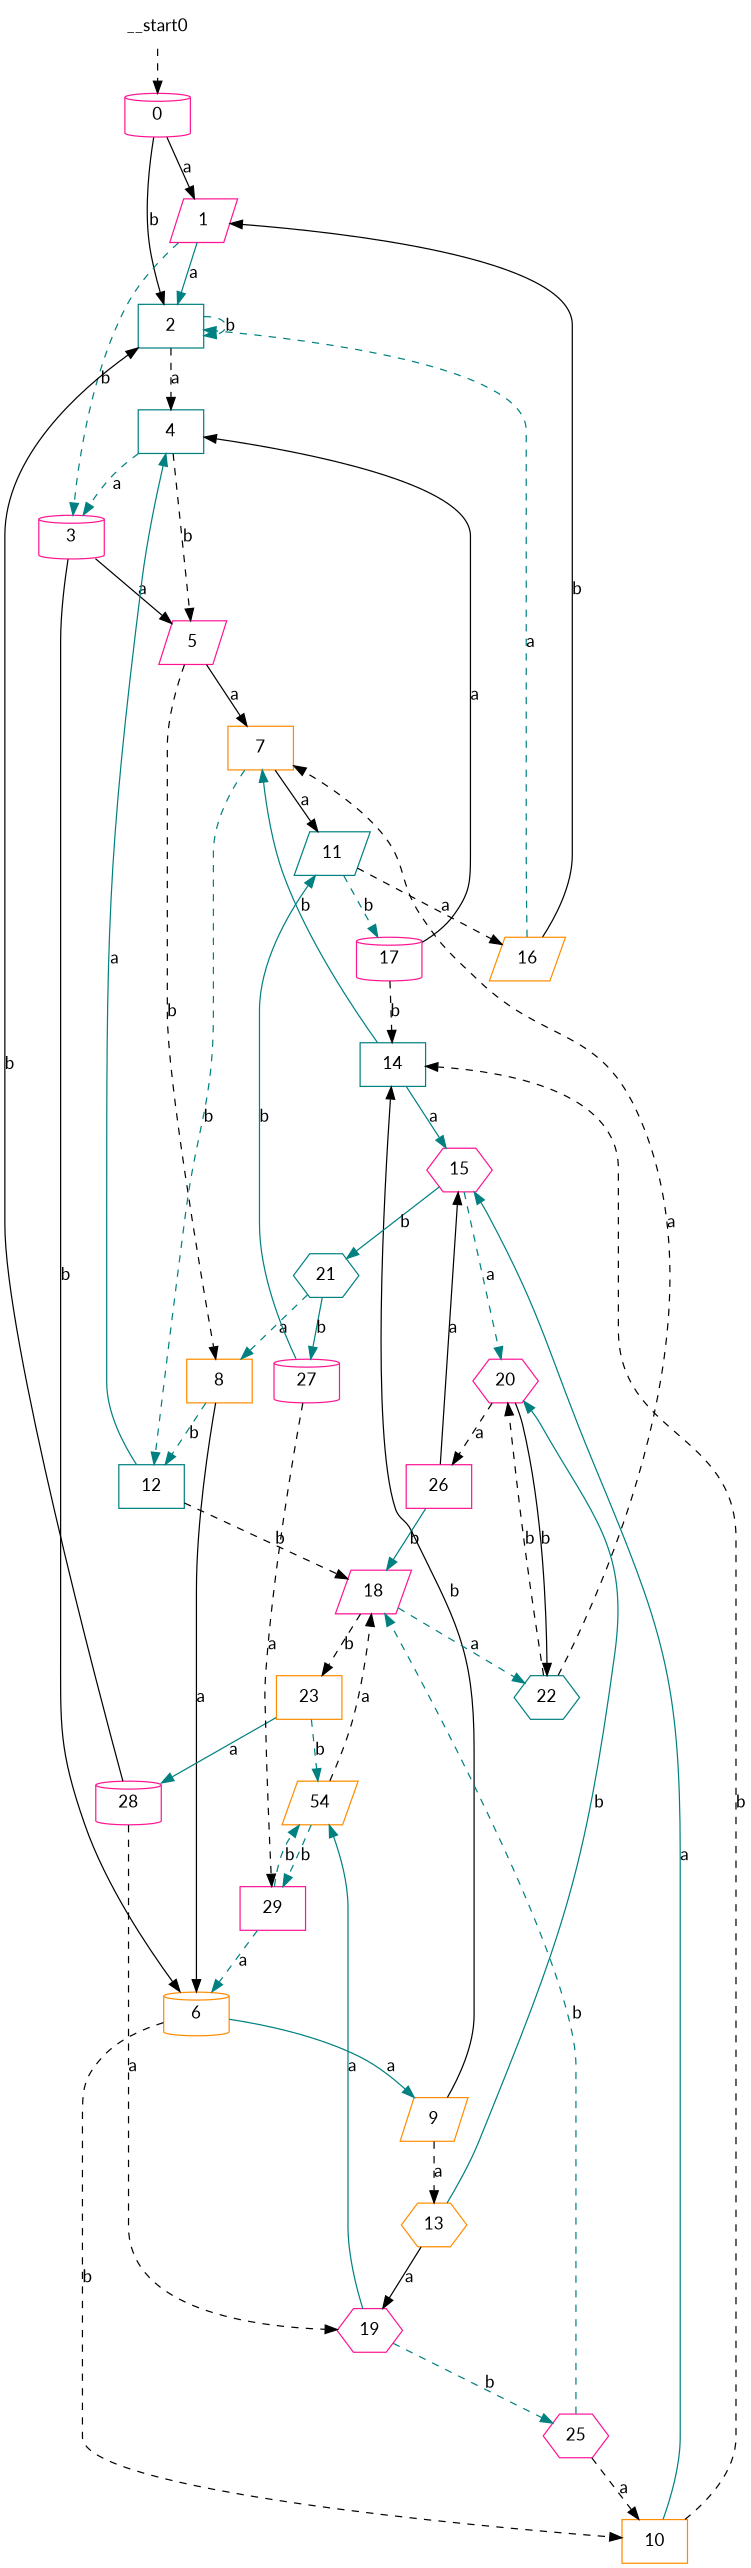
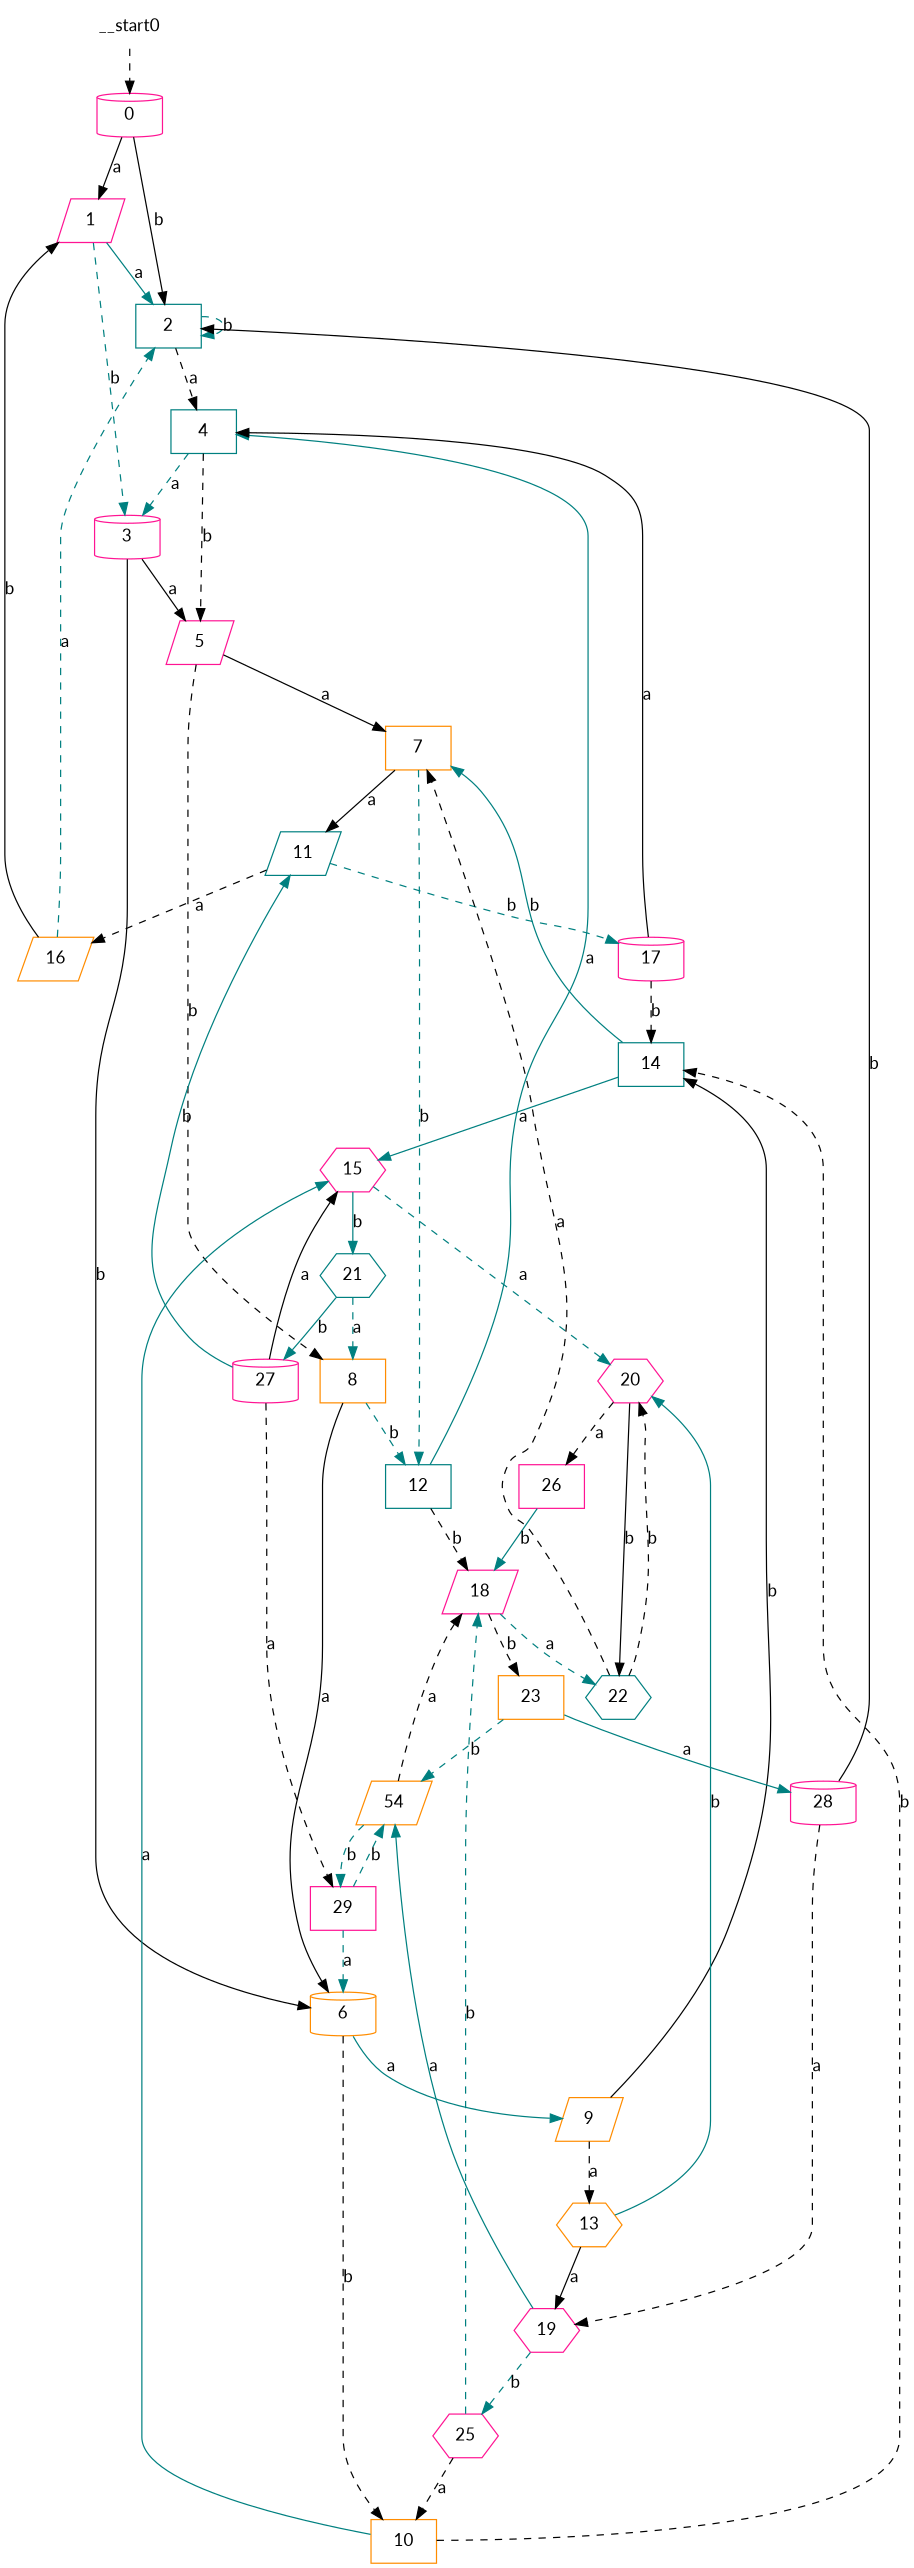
(449, 1334) -> (291, 1277)
